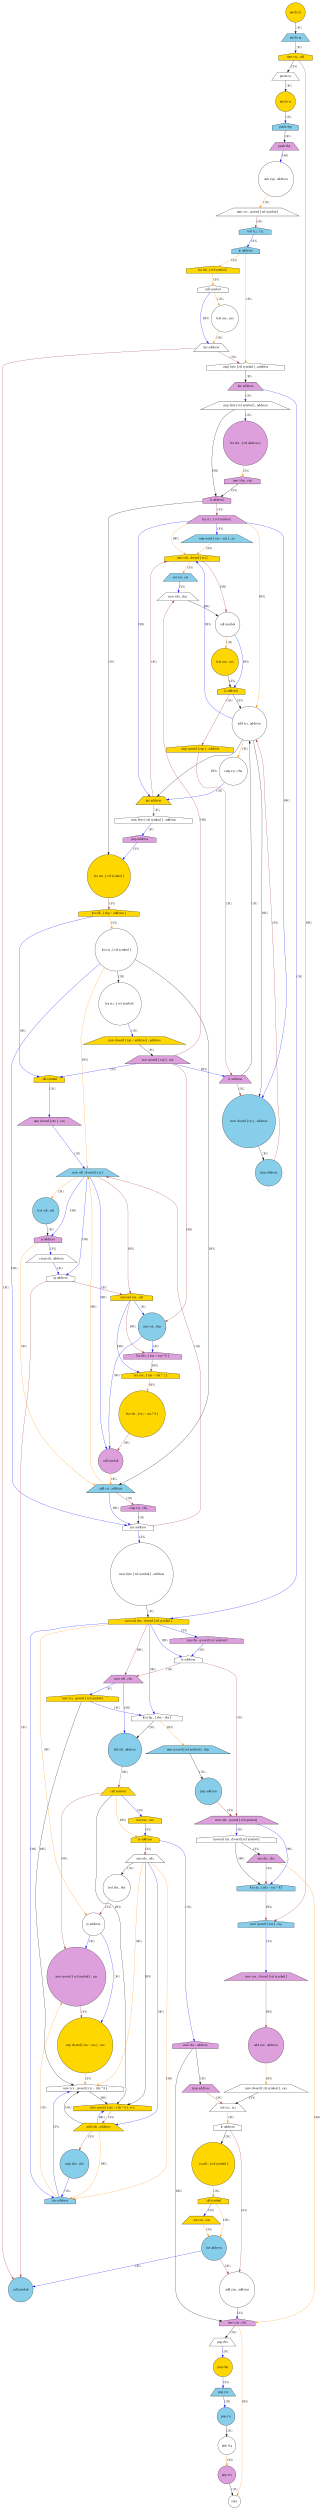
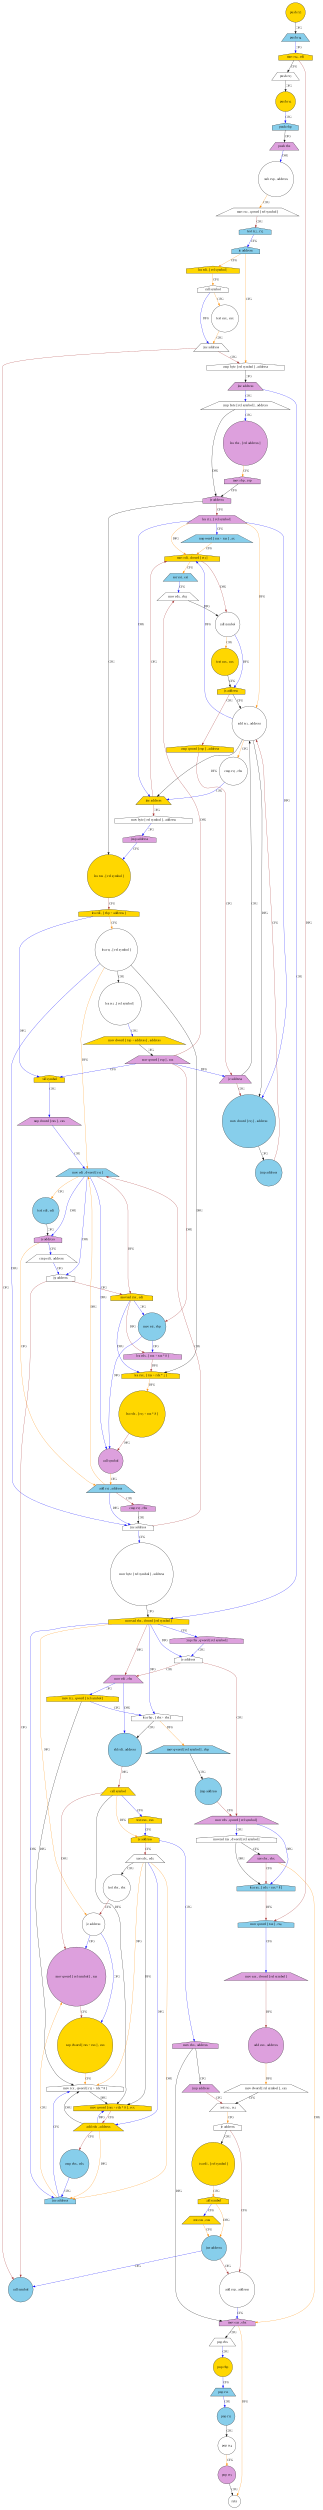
(209, 1226) -> (196, 1166)
